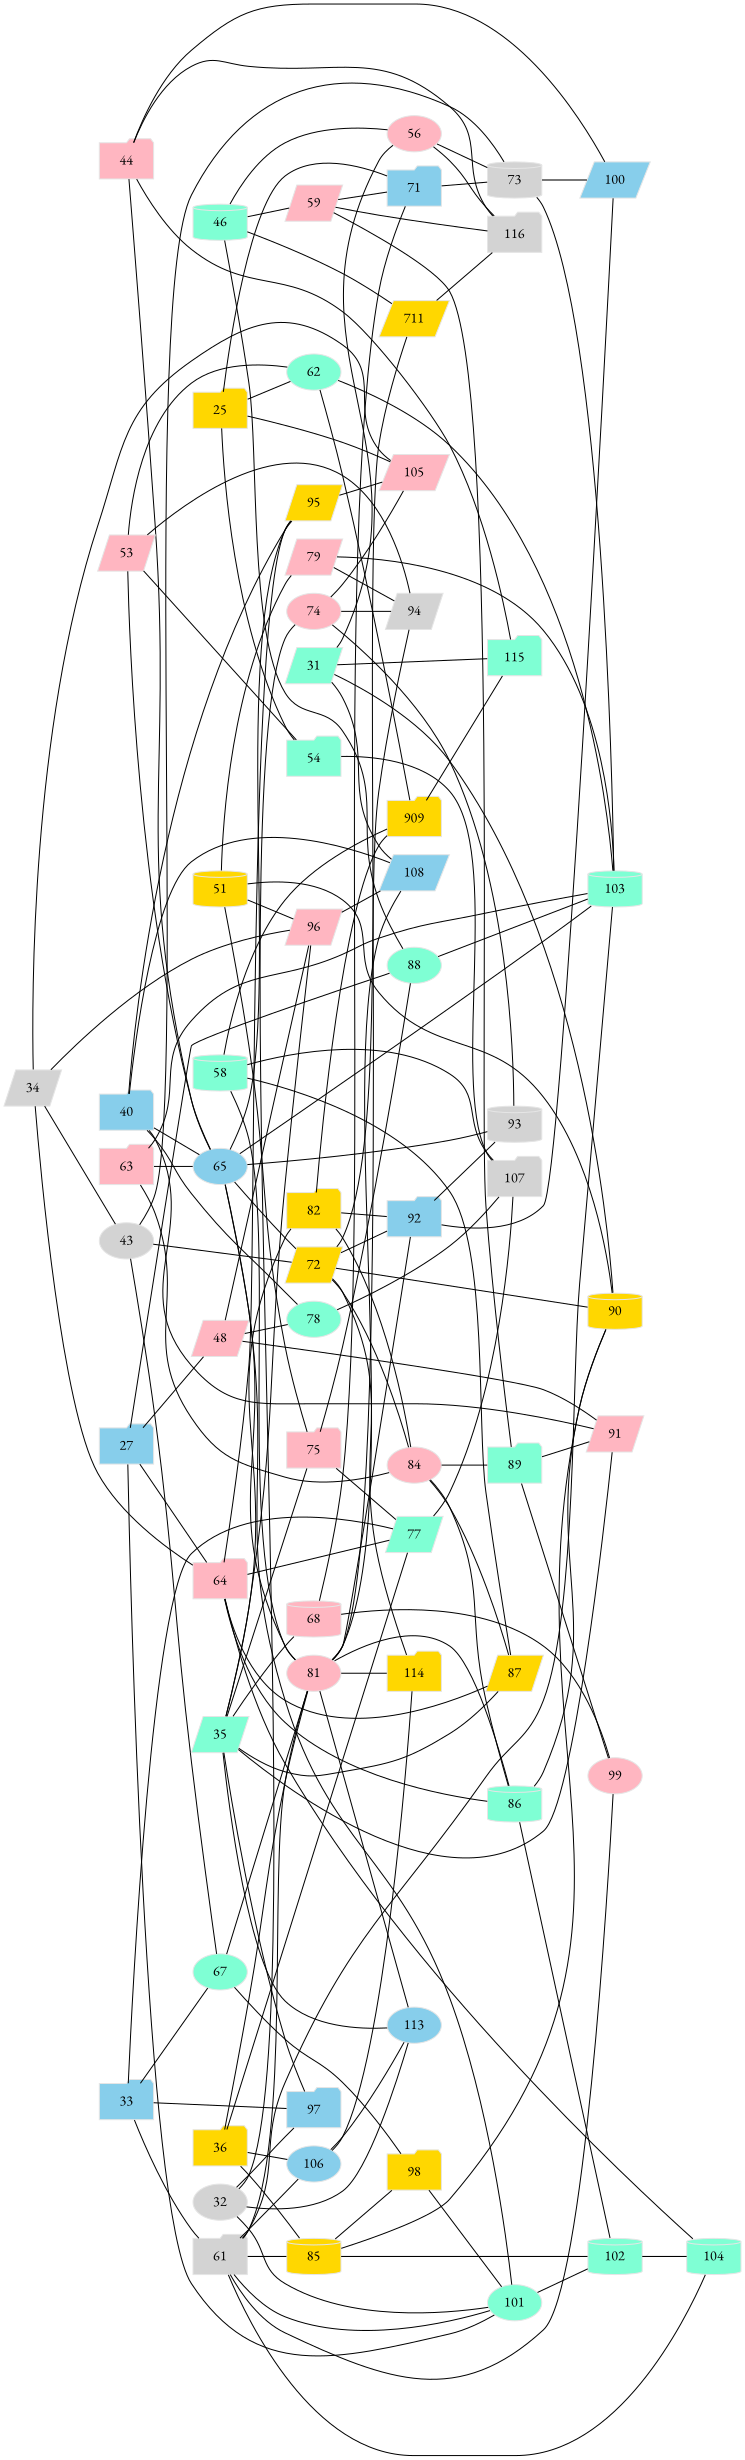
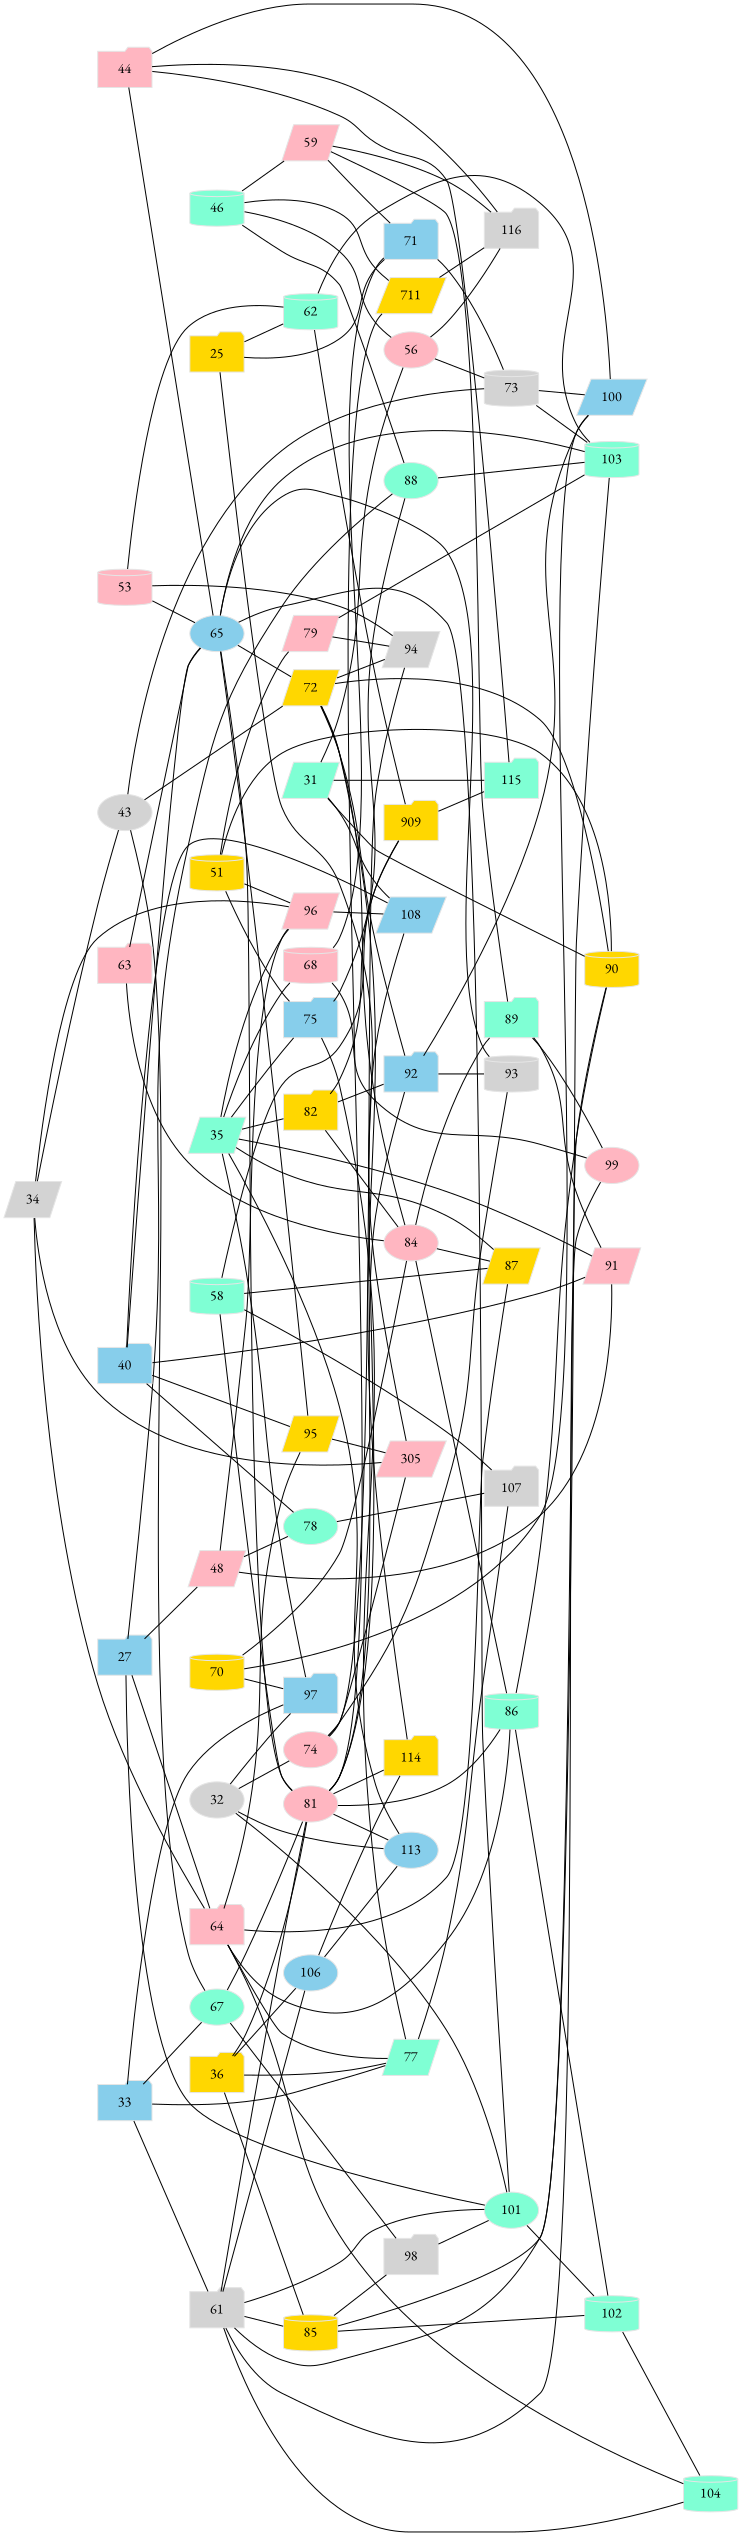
(314, 372) -> (311, 312)
(414, 473) -> (411, 1459)
(126, 553) -> (125, 587)
(314, 758) -> none
(318, 964) -> none
(314, 1450) -> (311, 1020)
none -> (217, 1672)
(414, 2172) -> (411, 2256)
